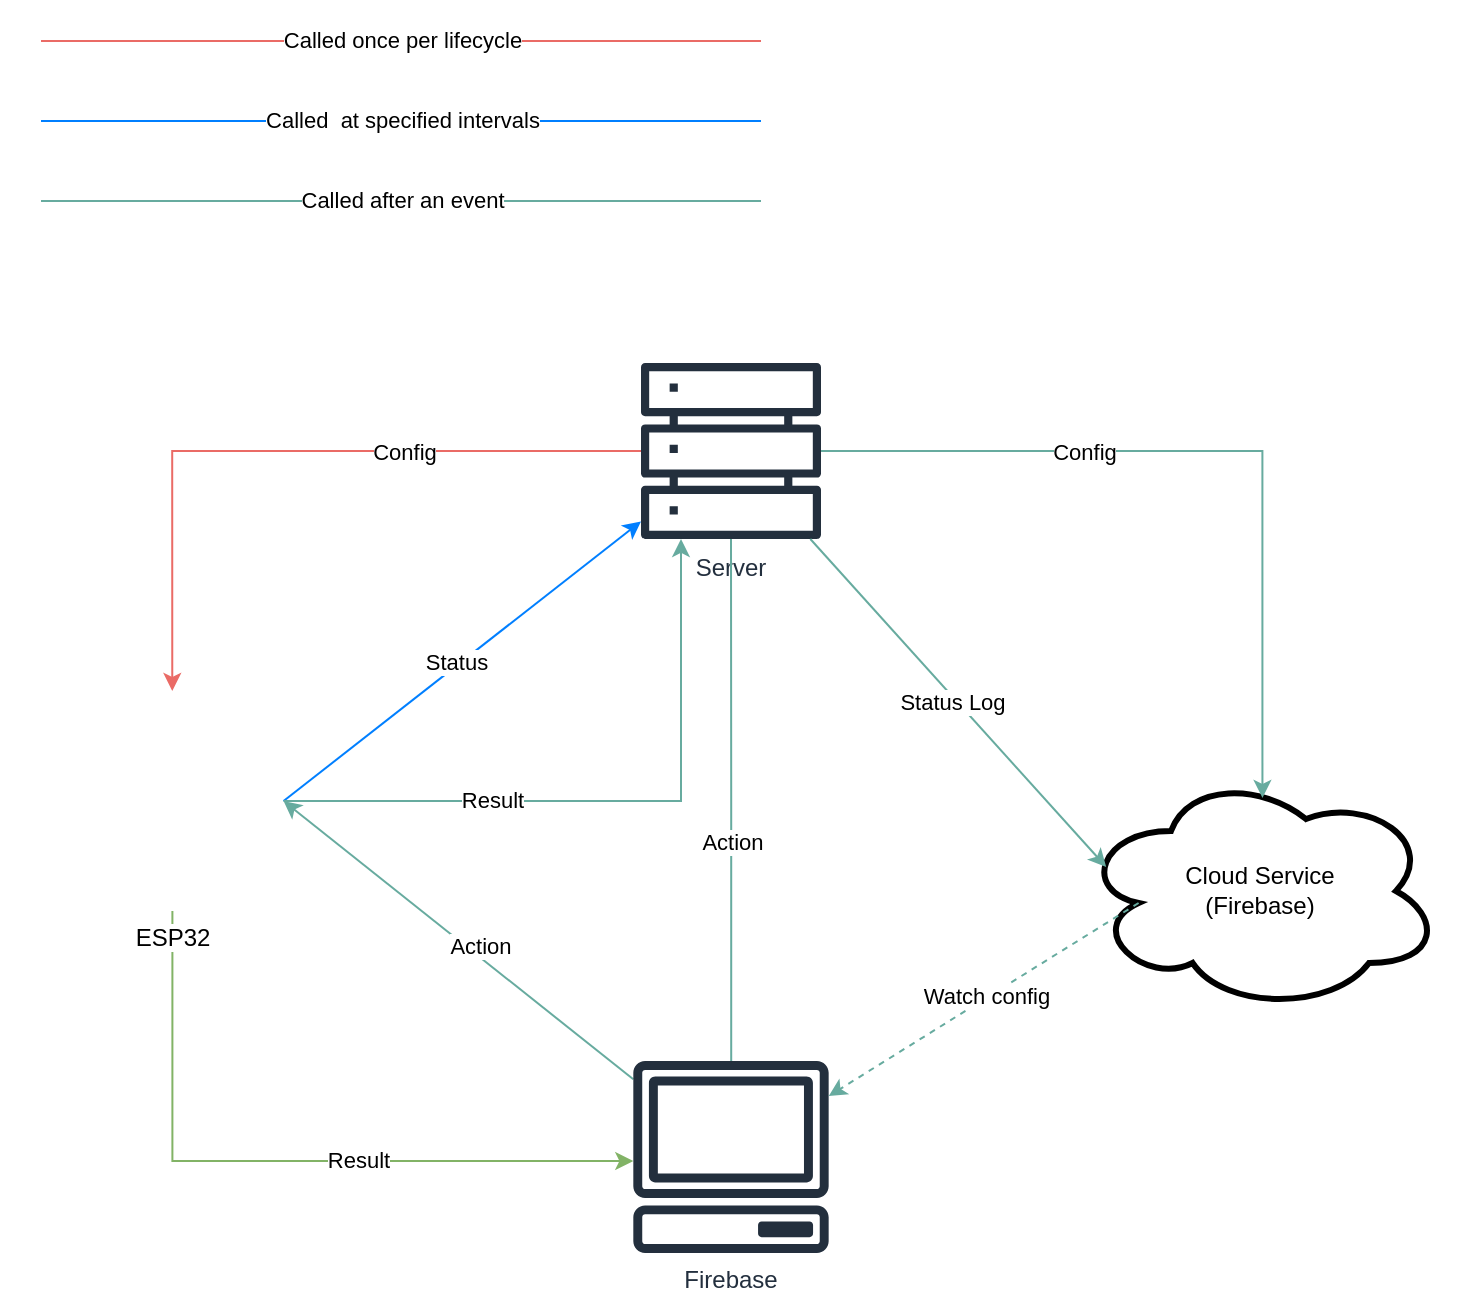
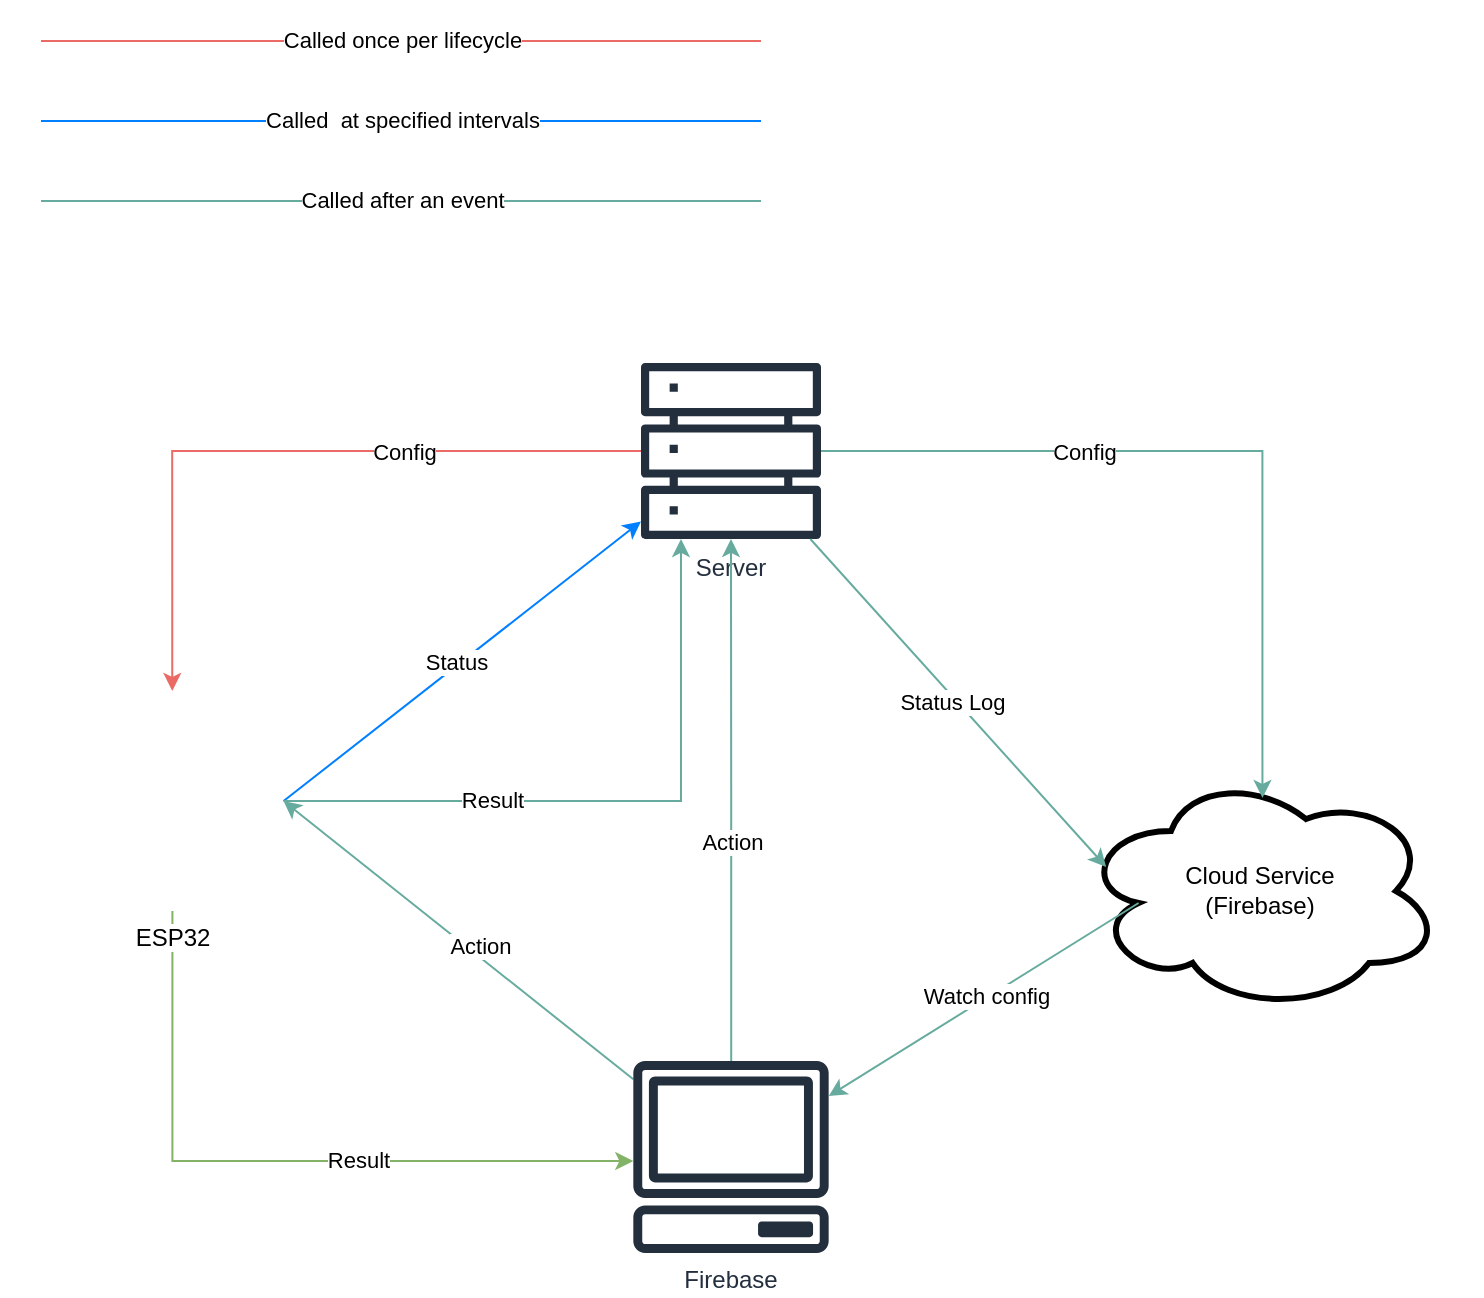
(731, 547) -> (731, 554)
(1071, 945) -> (1071, 945)
